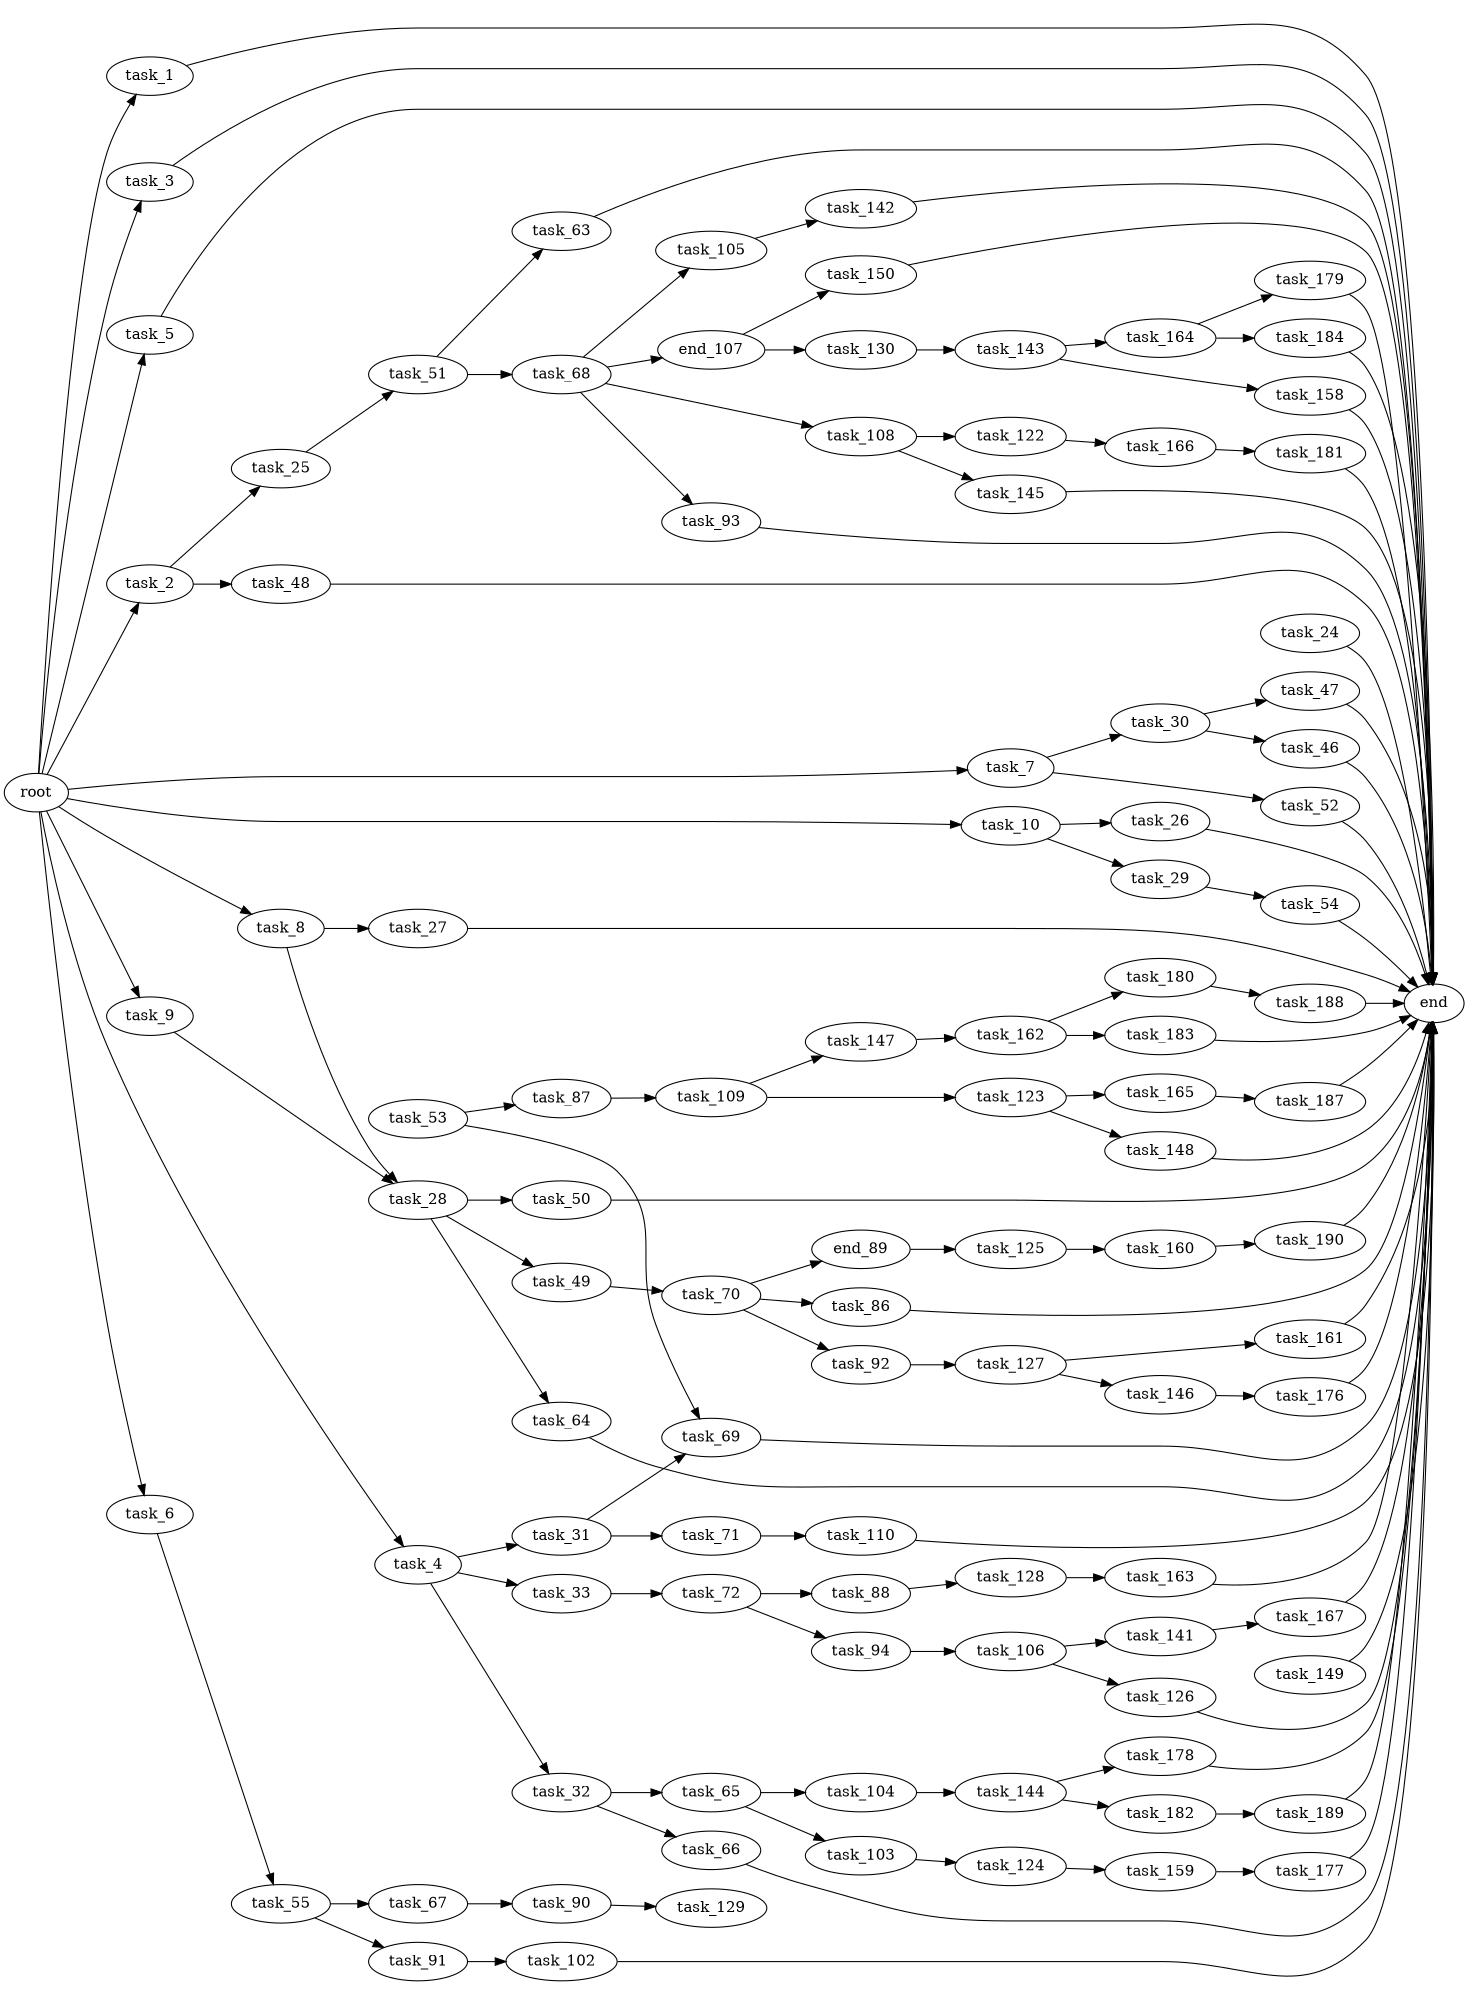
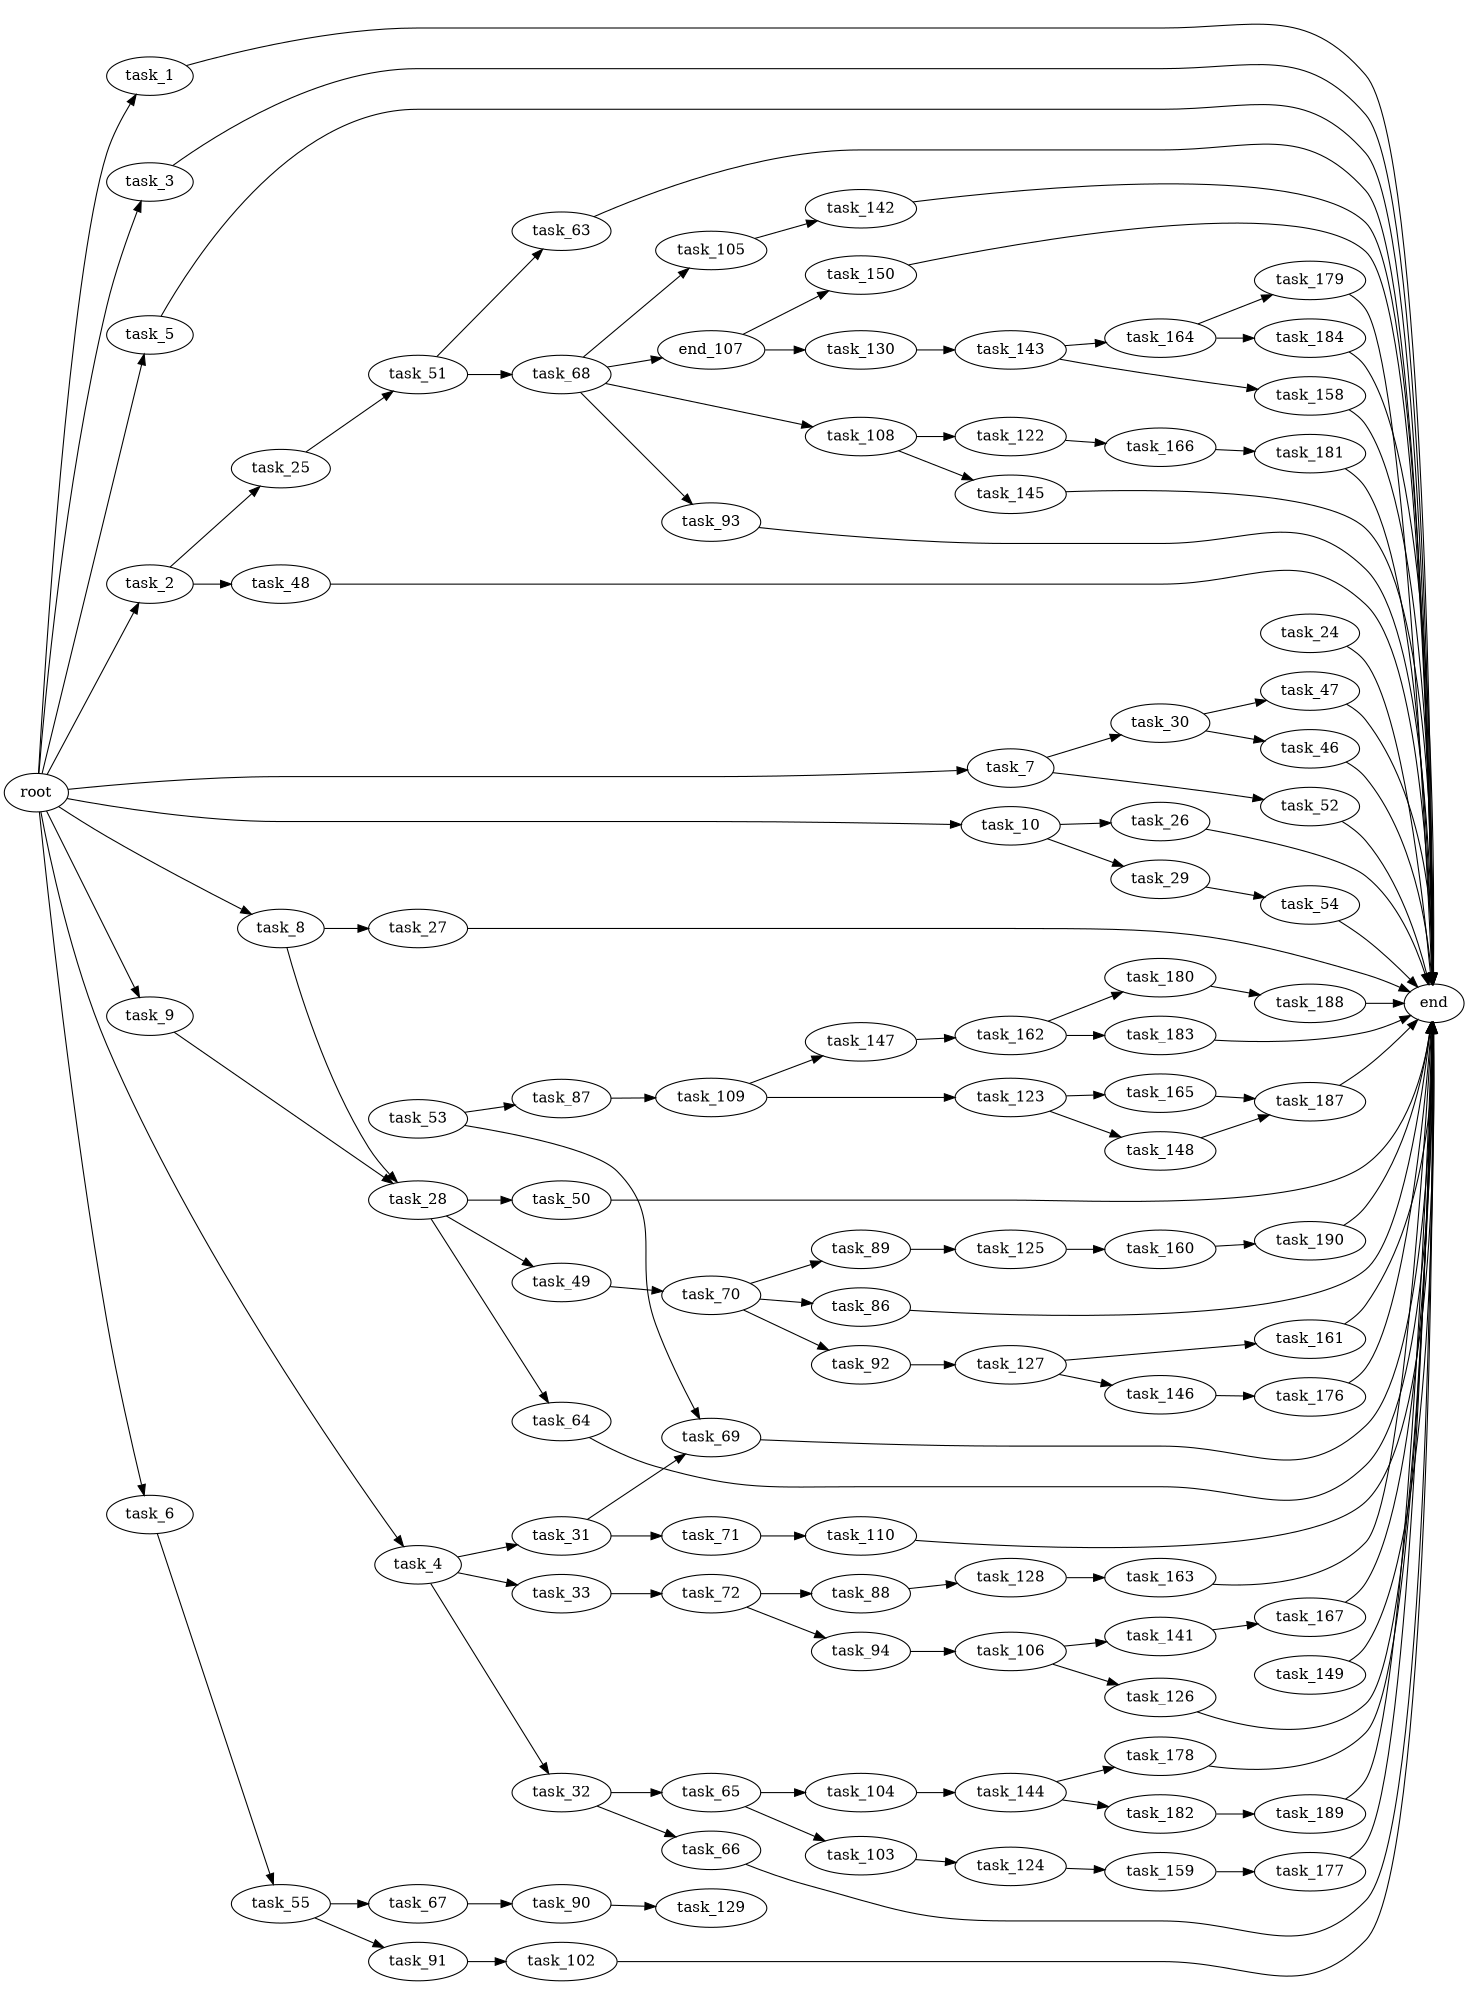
(1347, 1141) -> (1230, 1128)
(861, 1249) -> (861, 1249)
